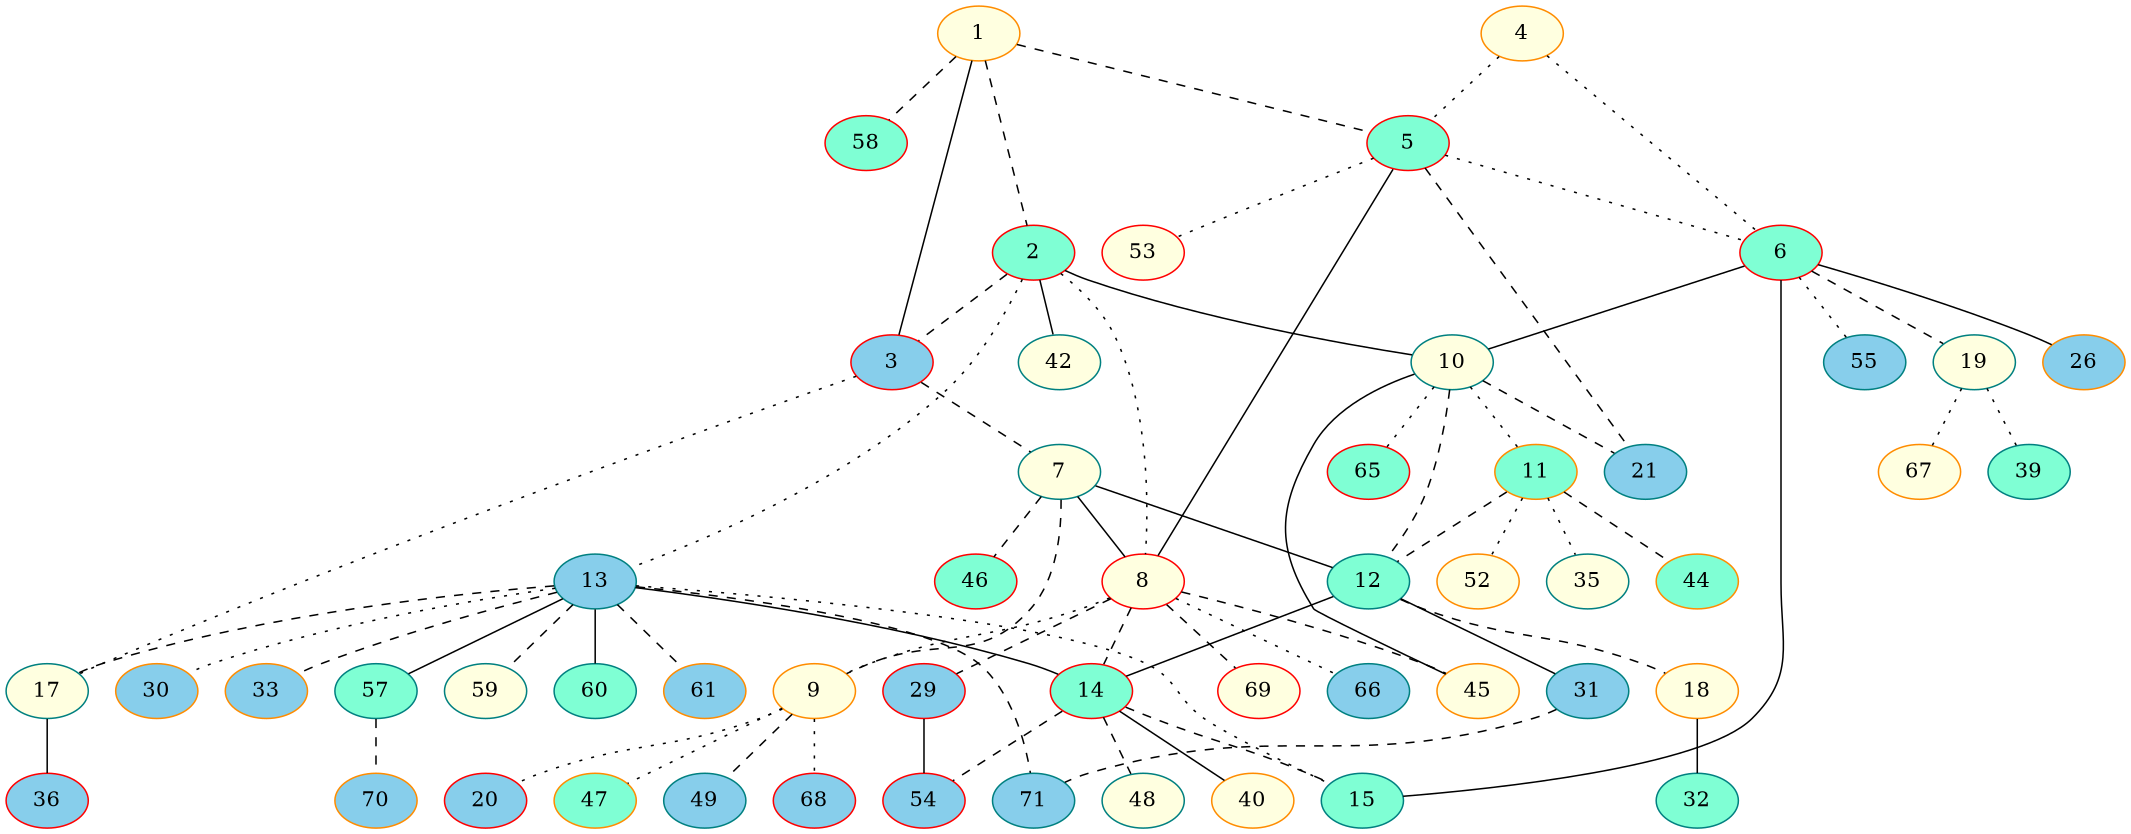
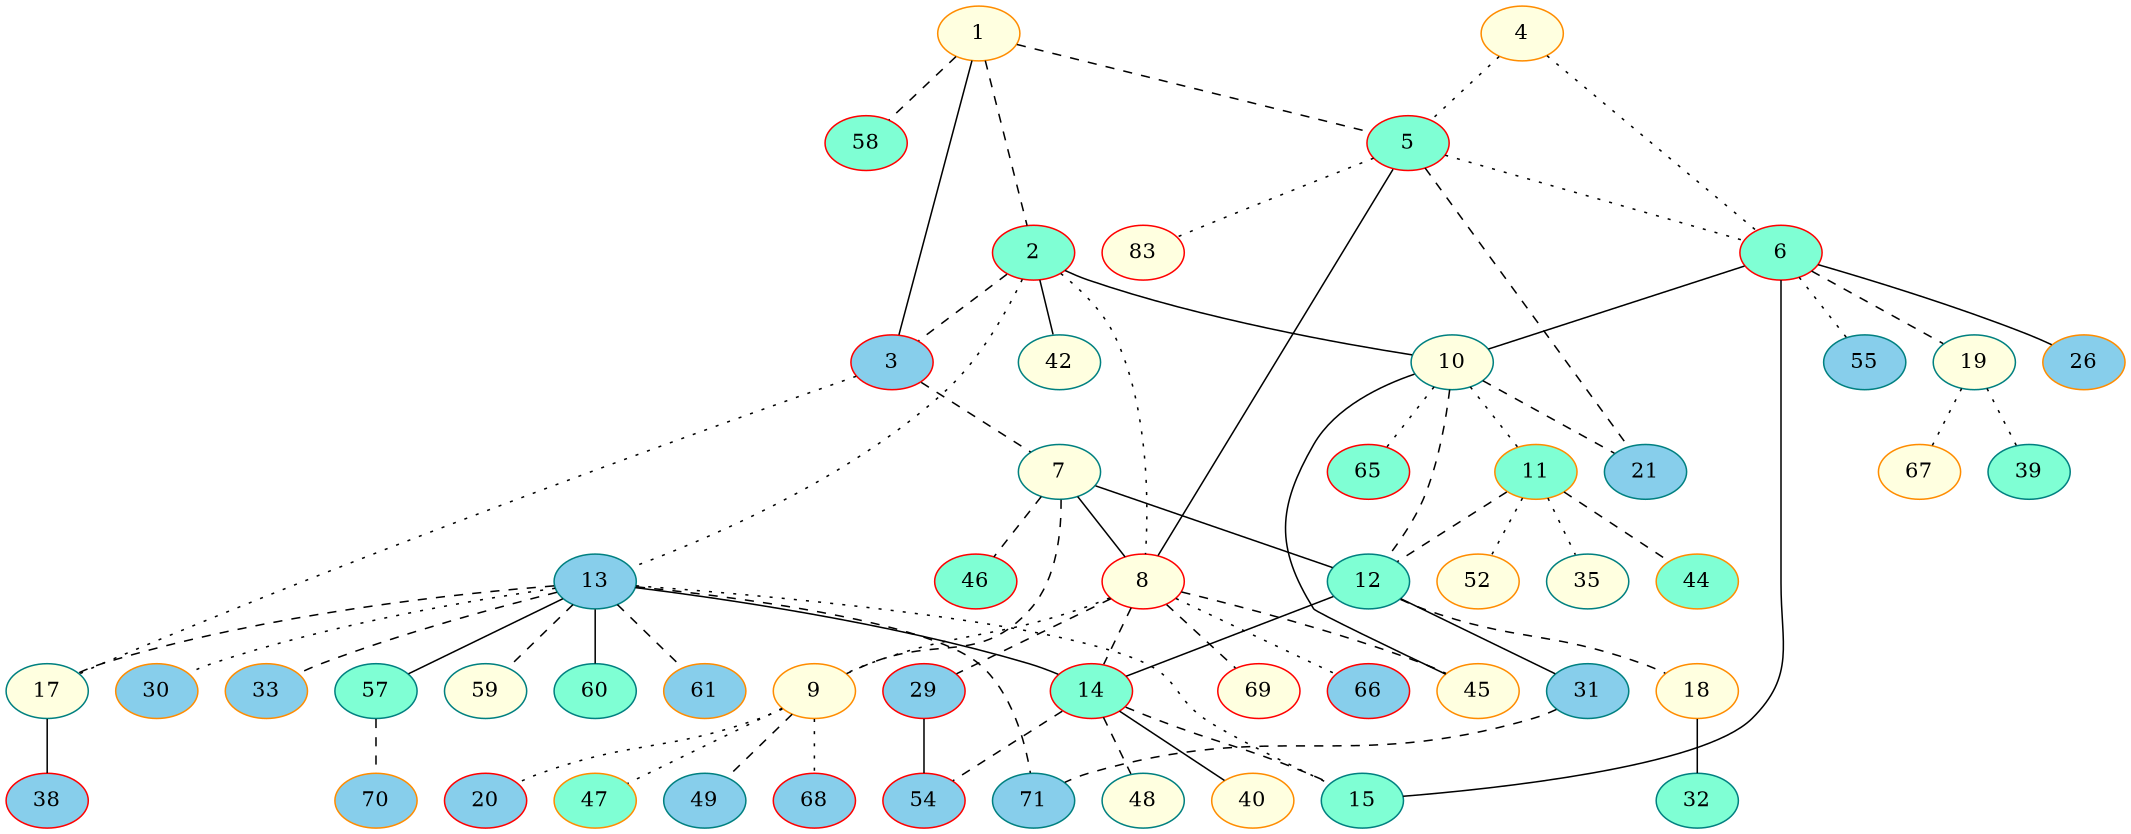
(1143, 253) -> (1143, 253)
(1368, 691) -> (1368, 691)
(47, 801) -> (47, 801)
